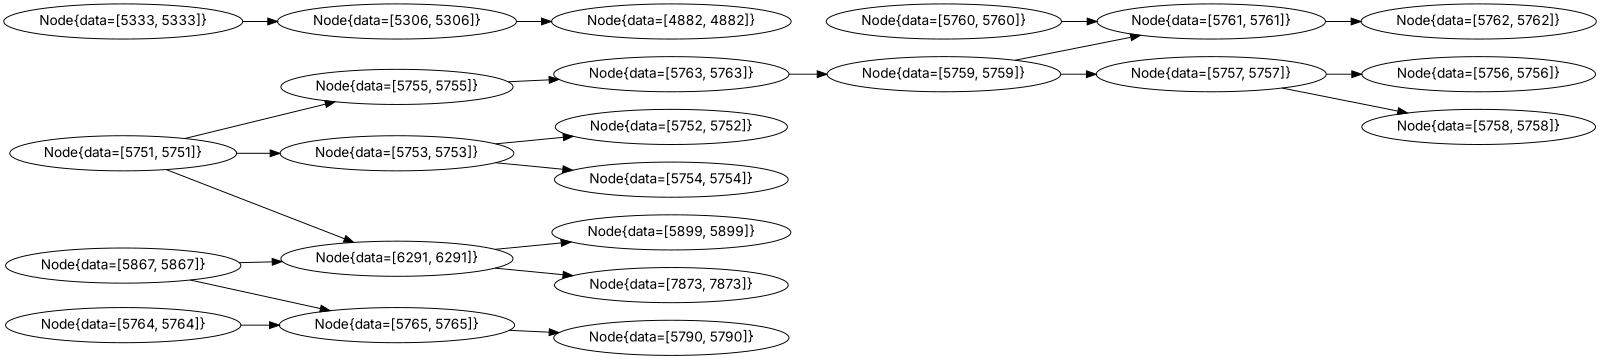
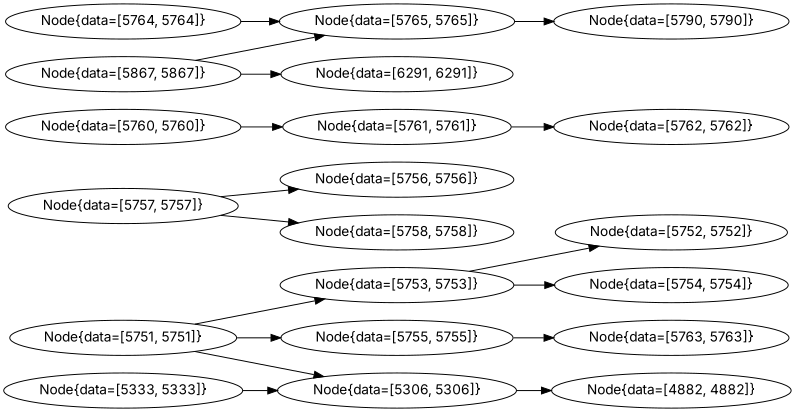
(944, 74) -> none
(255, 204) -> (254, 363)
(671, 232) -> none
(671, 285) -> none
